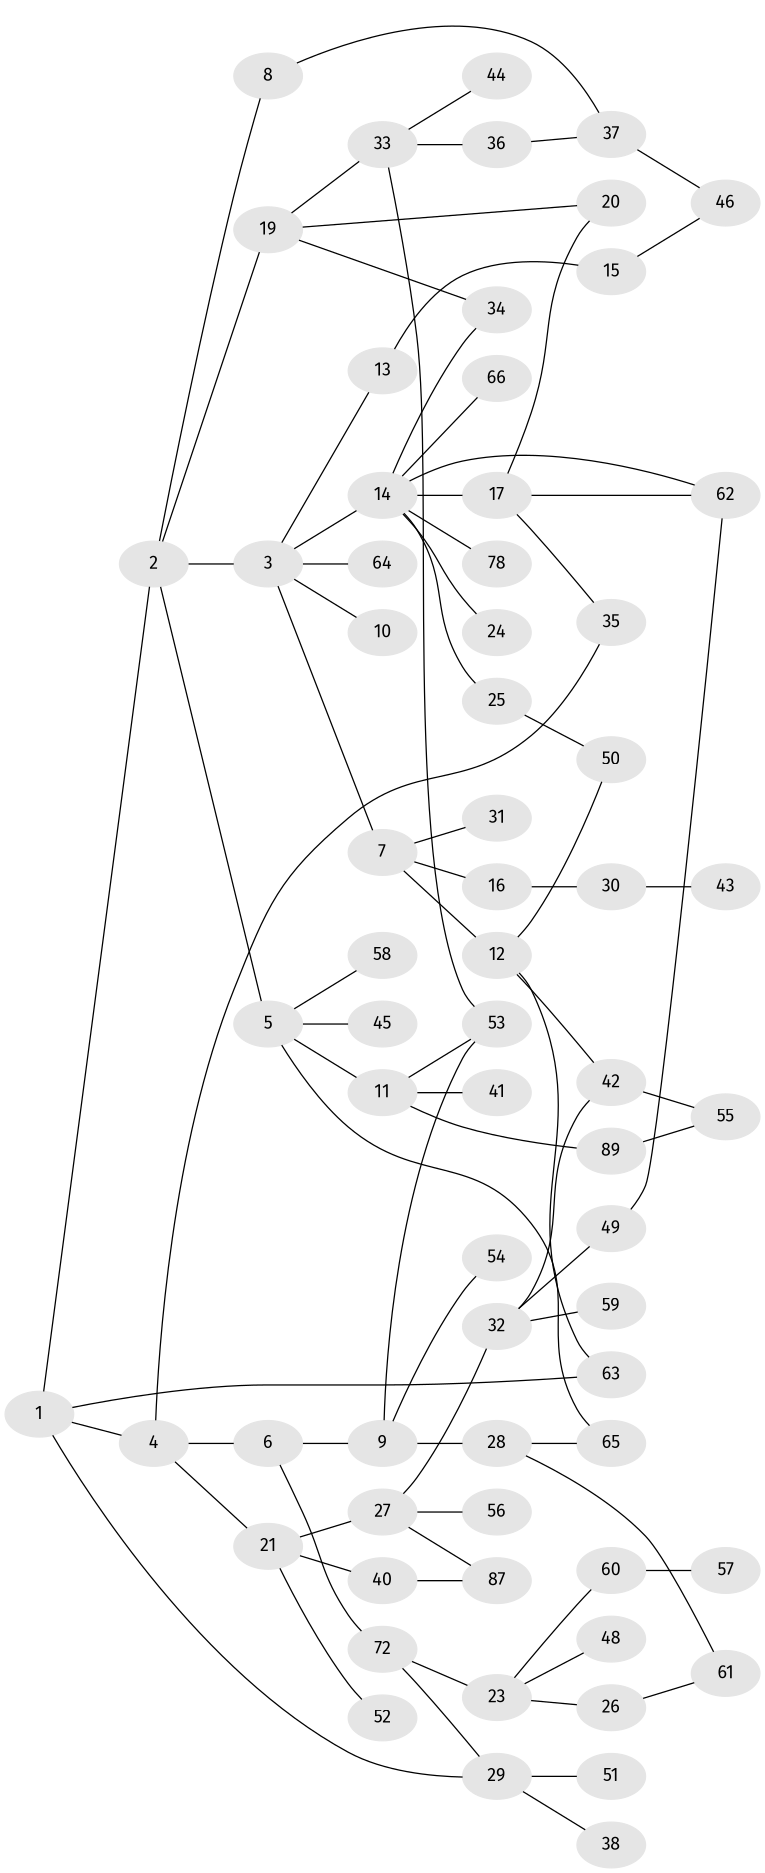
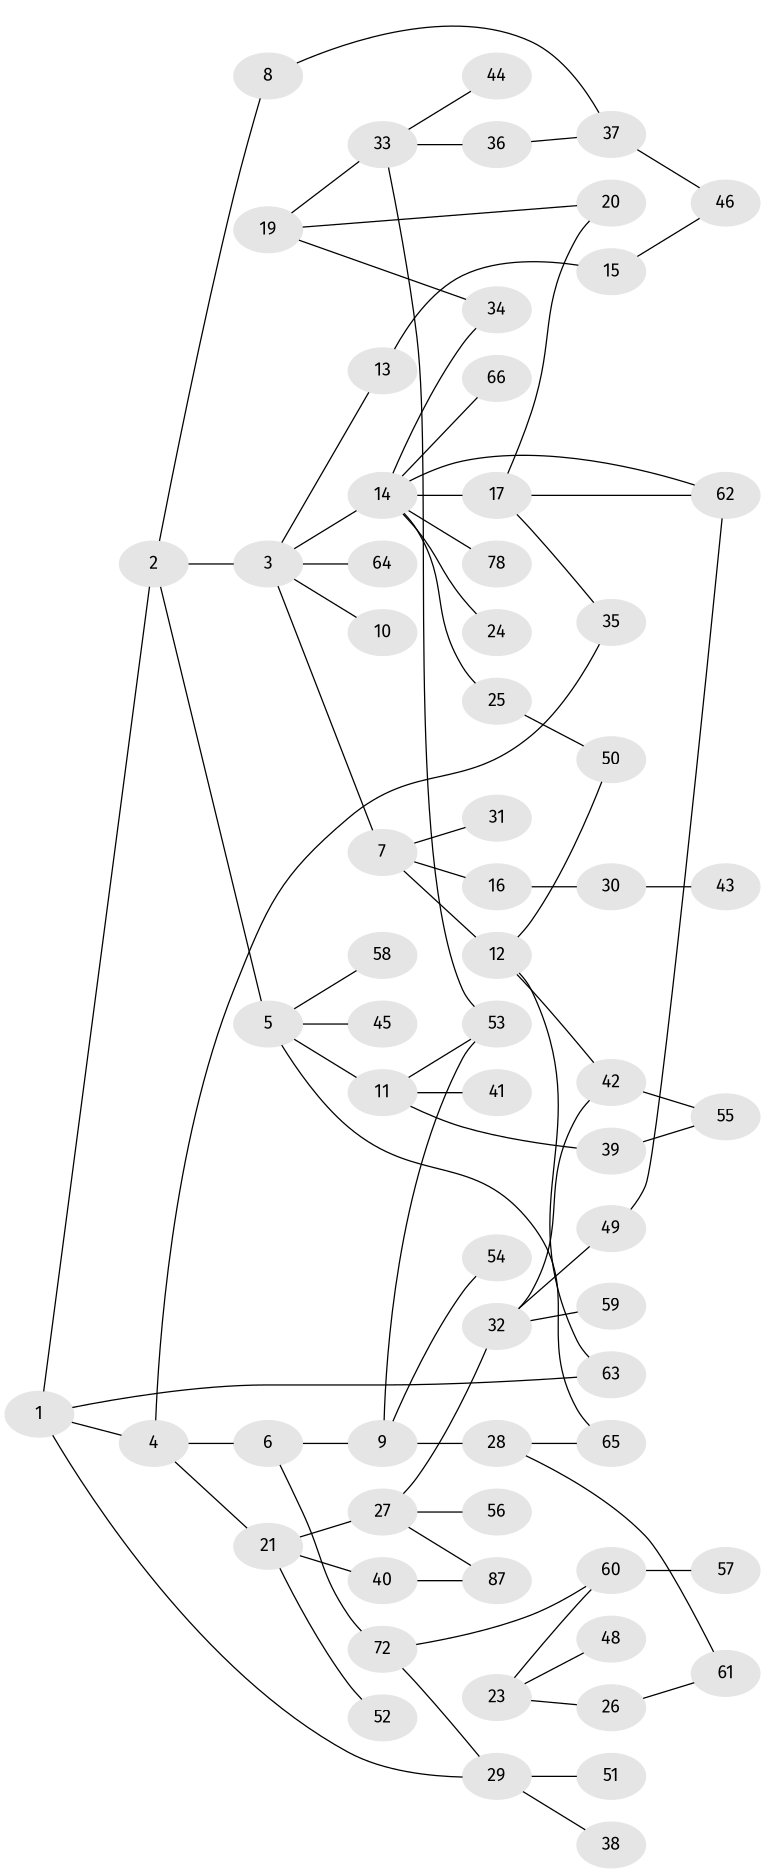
(211, 397) -> none
(611, 1151) -> (611, 1151)
(440, 1673) -> (504, 1624)
